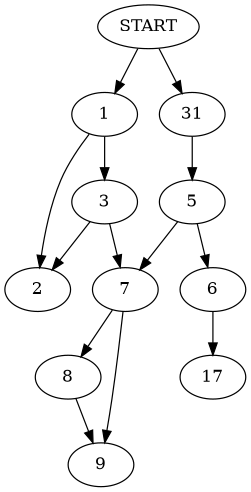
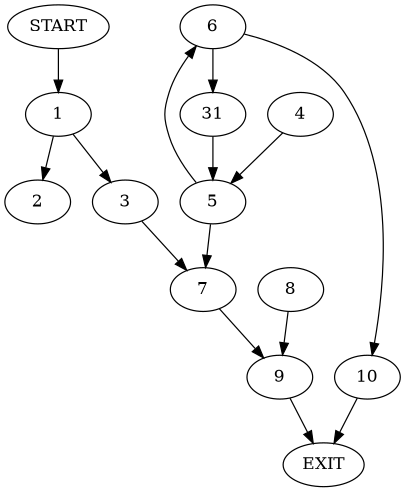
(168, 65) -> (213, 65)
none -> (301, 114)
(75, 241) -> none
(100, 328) -> none
(213, 377) -> (367, 377)
none -> (324, 465)
